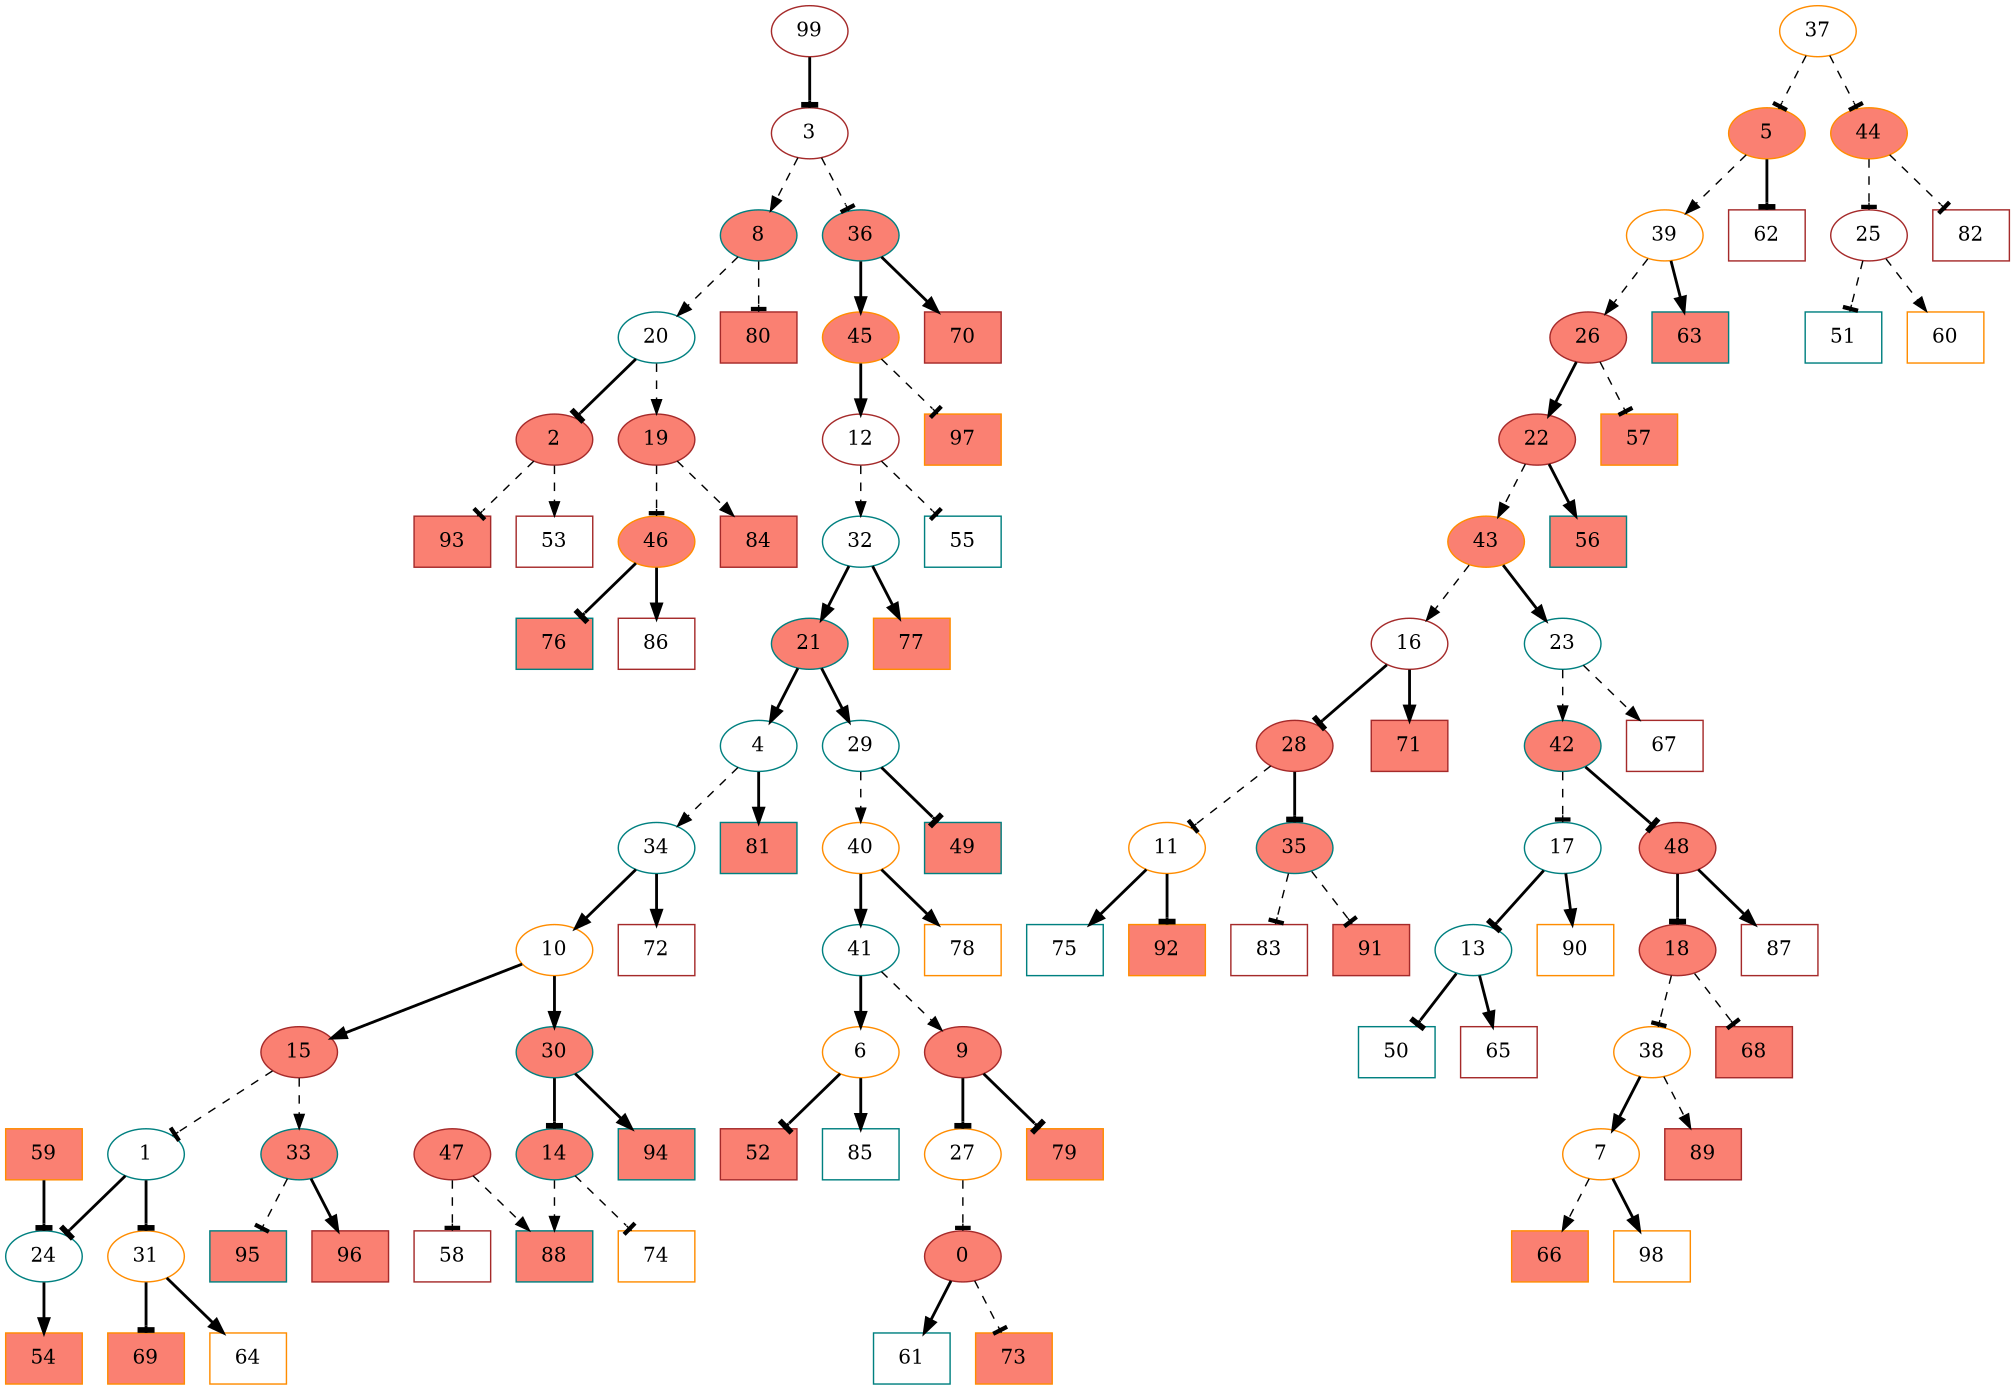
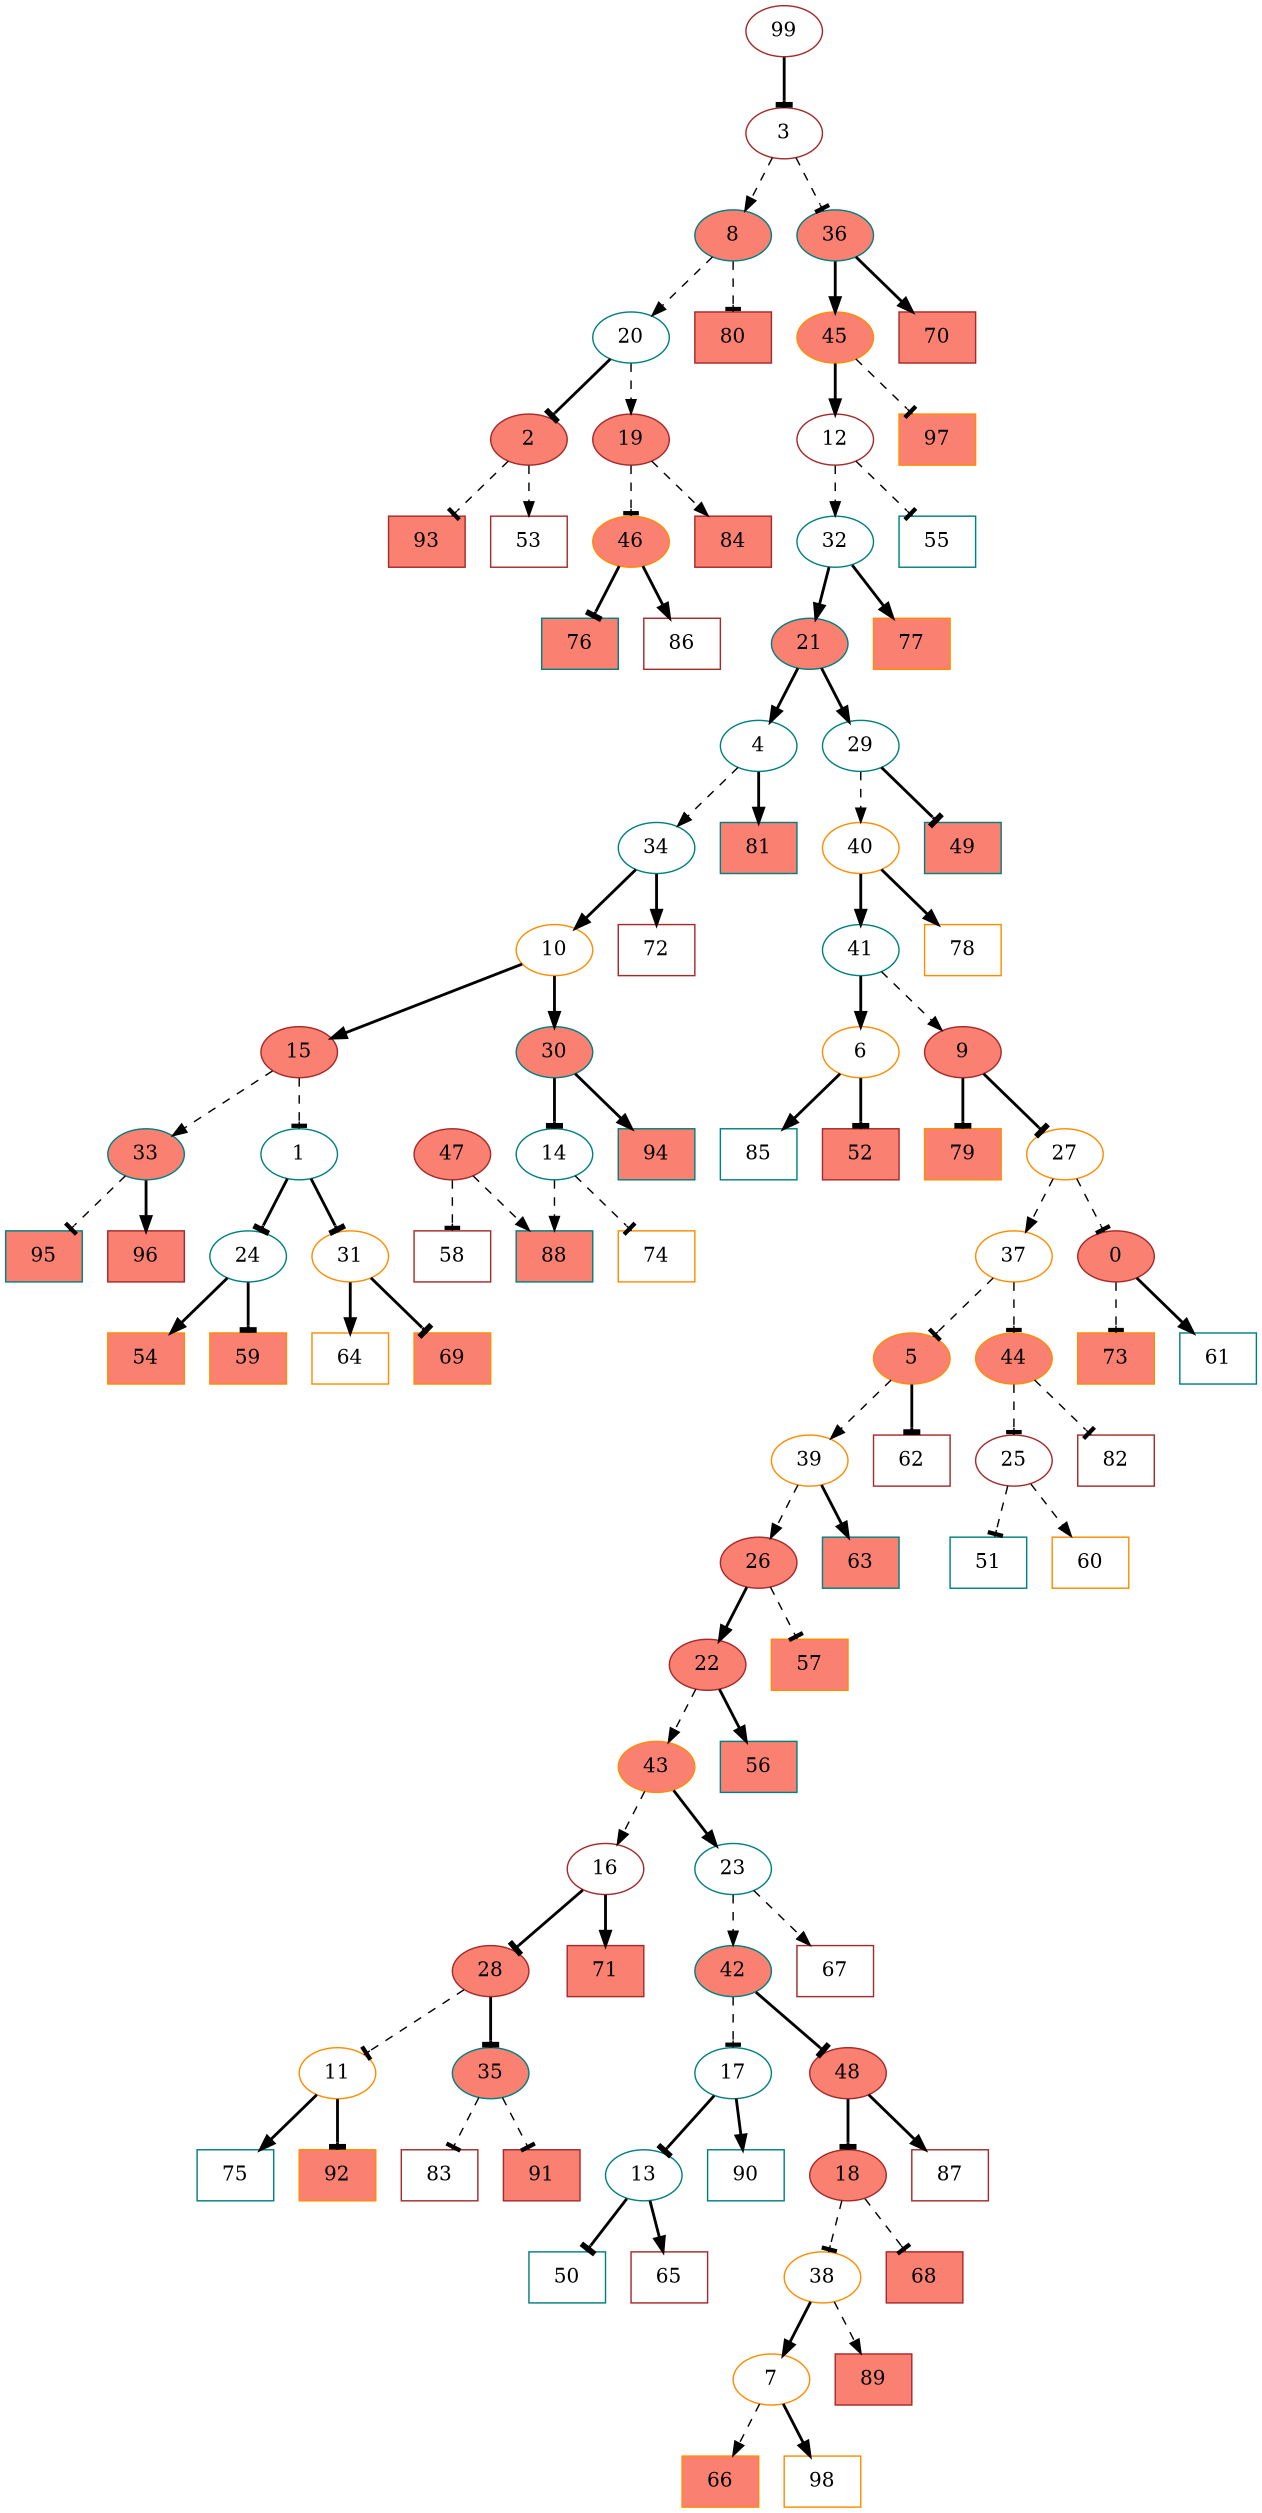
(1575, 950) -> (746, 2175)
(554, 1154) -> (554, 1154)
none -> (1043, 1199)
(44, 1202) -> (248, 1304)
